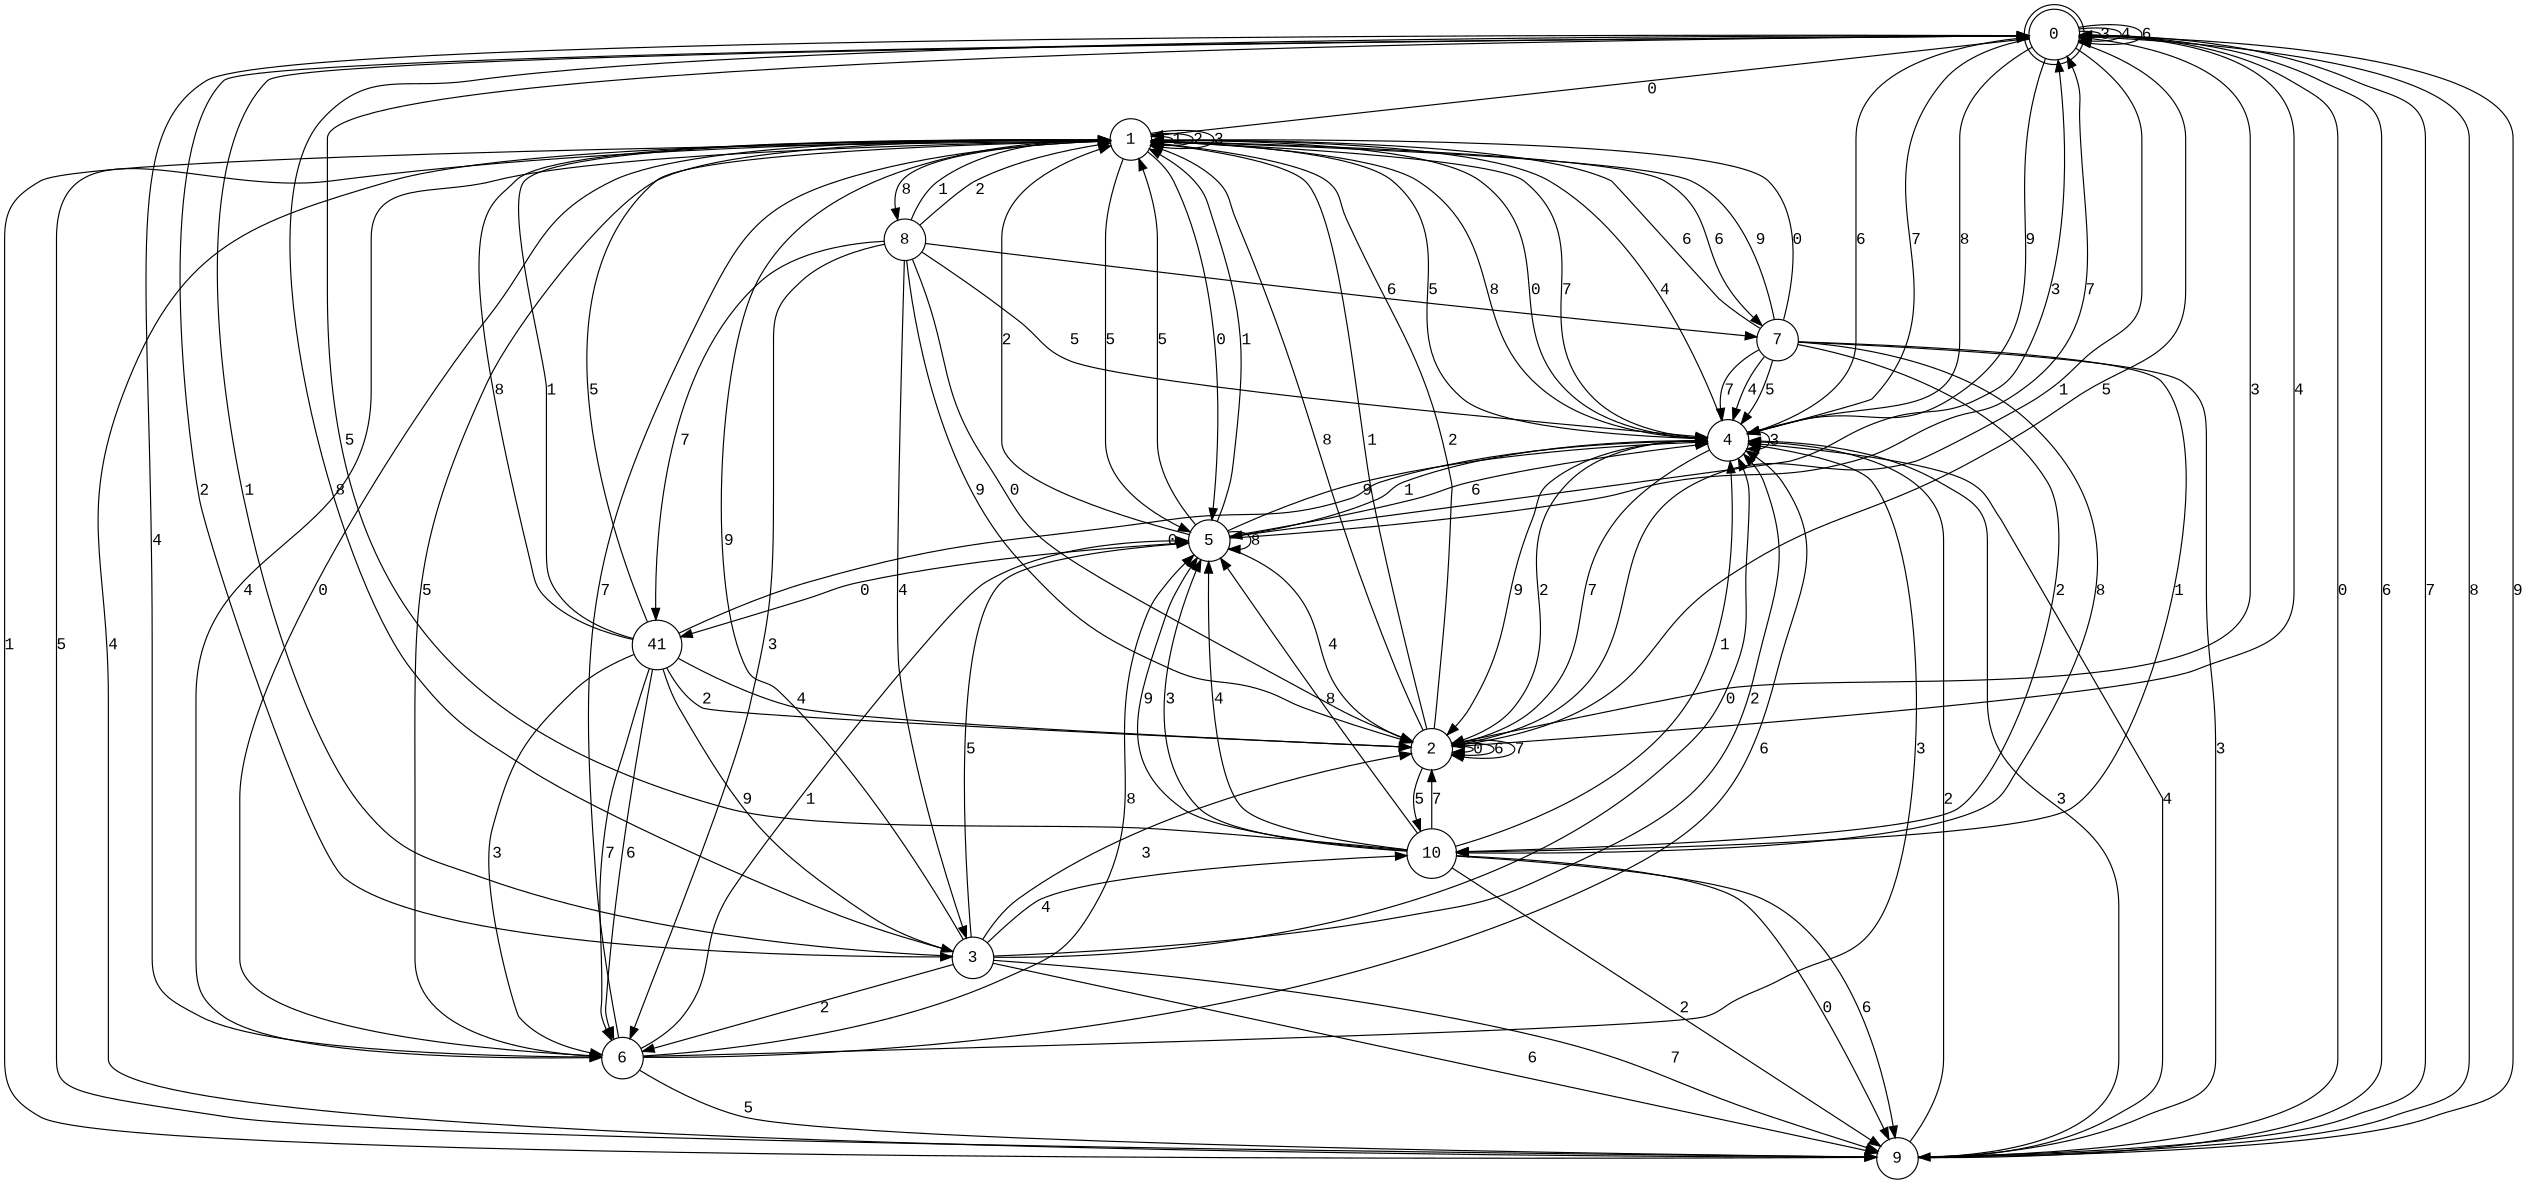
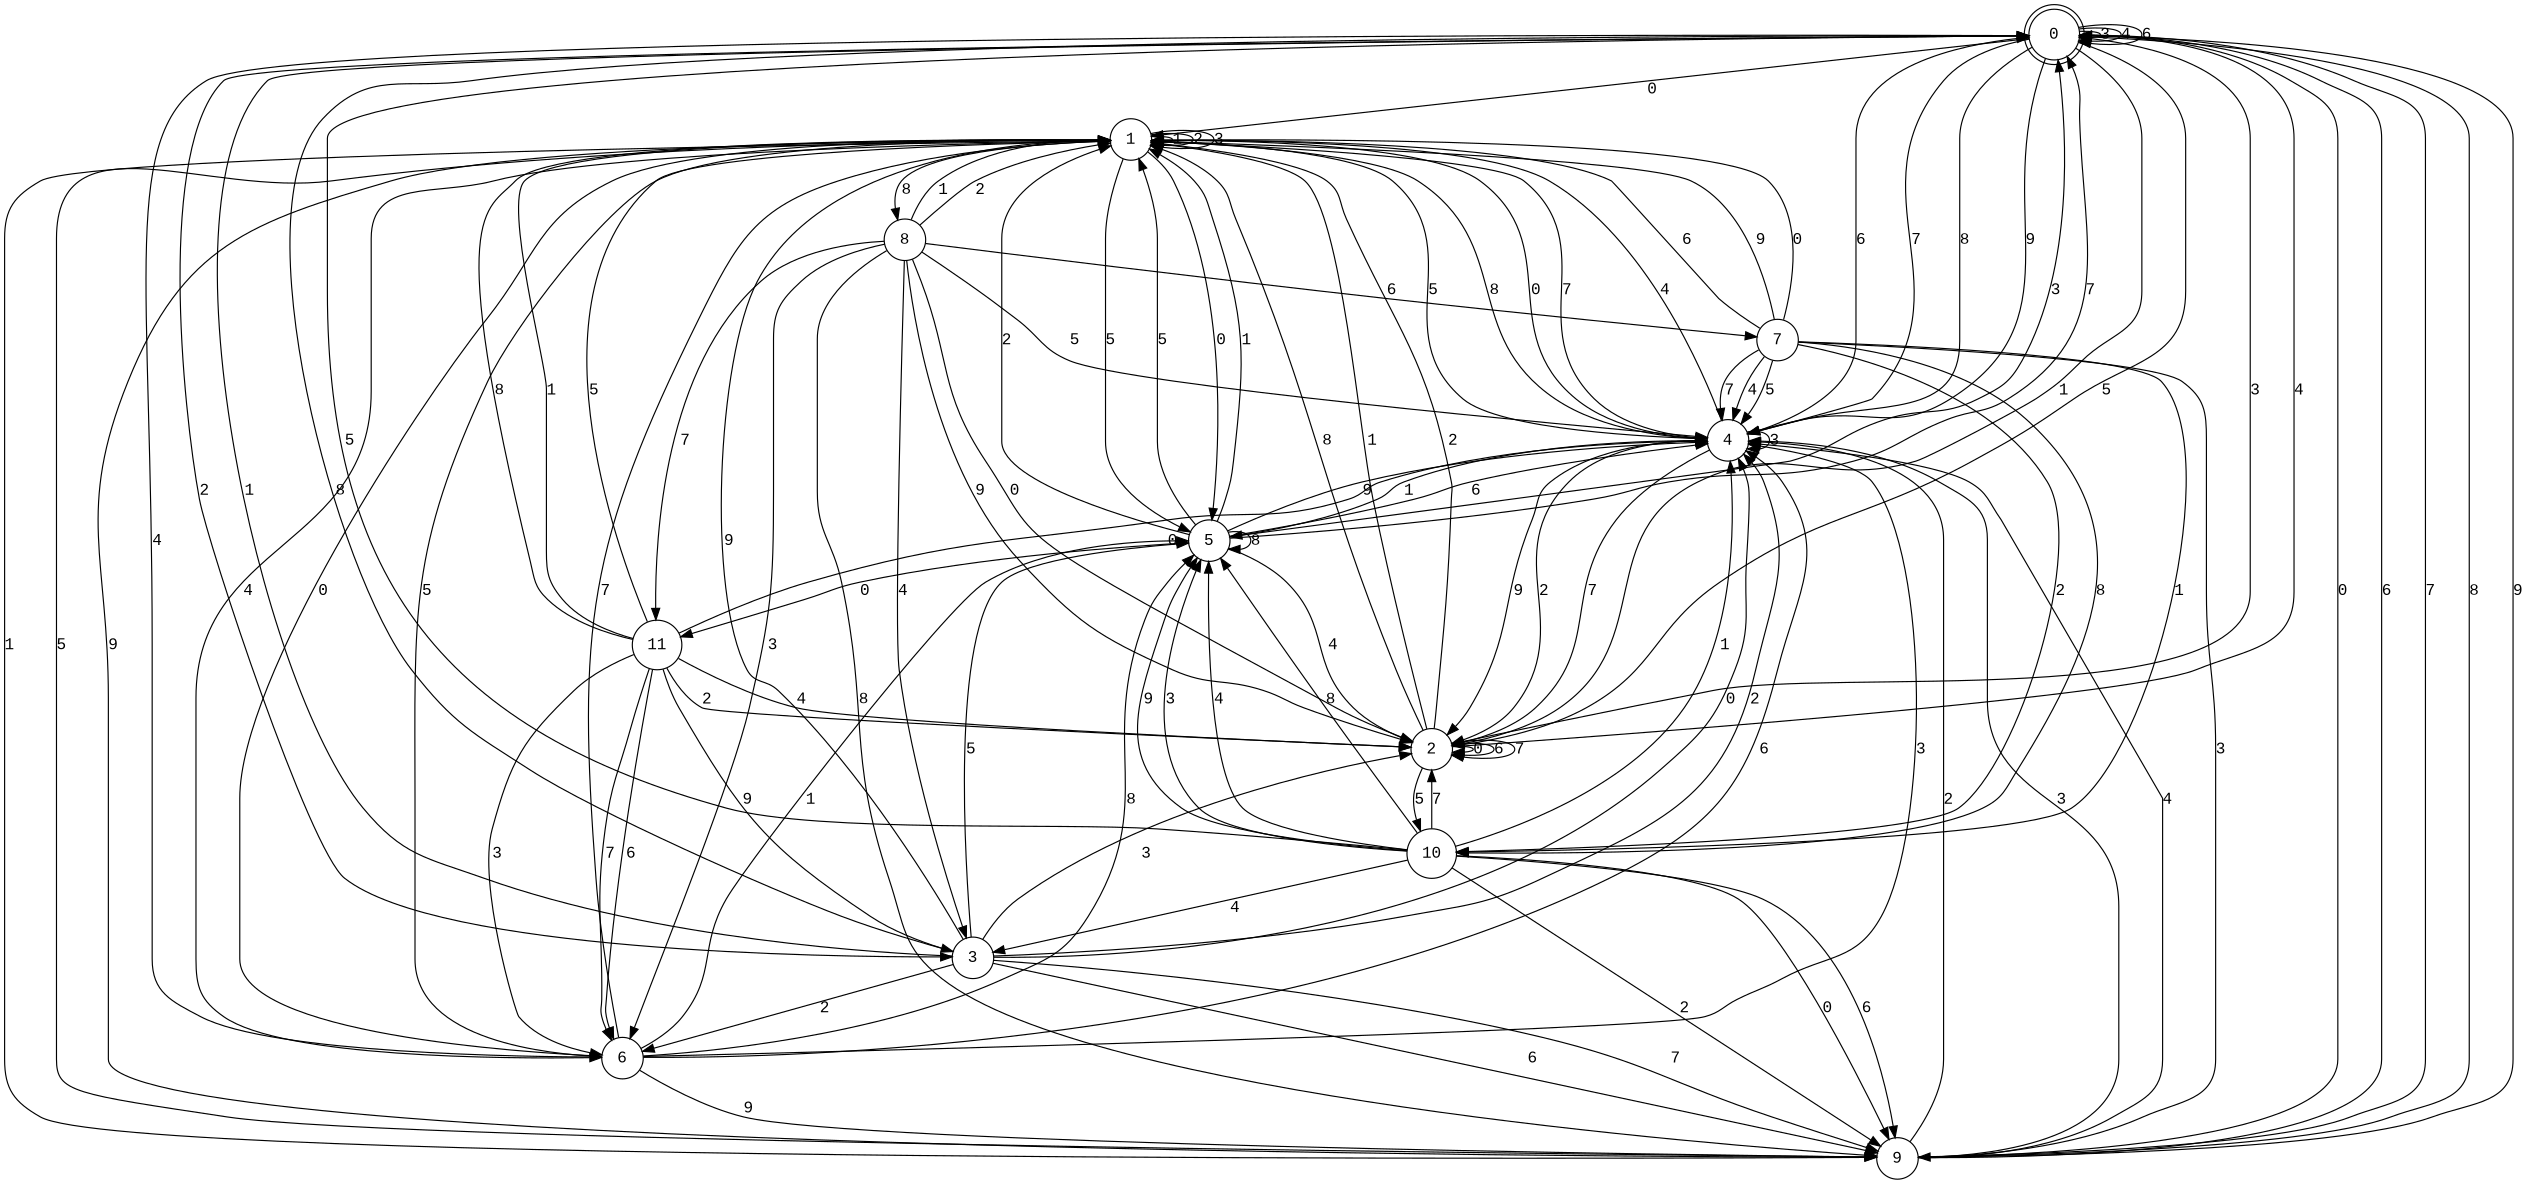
(1492, 156) -> none
(114, 645) -> (114, 645)
(657, 645) -> (657, 645)
(1182, 872) -> (1206, 905)
none -> (1015, 1018)
(749, 1108) -> (749, 1108)
